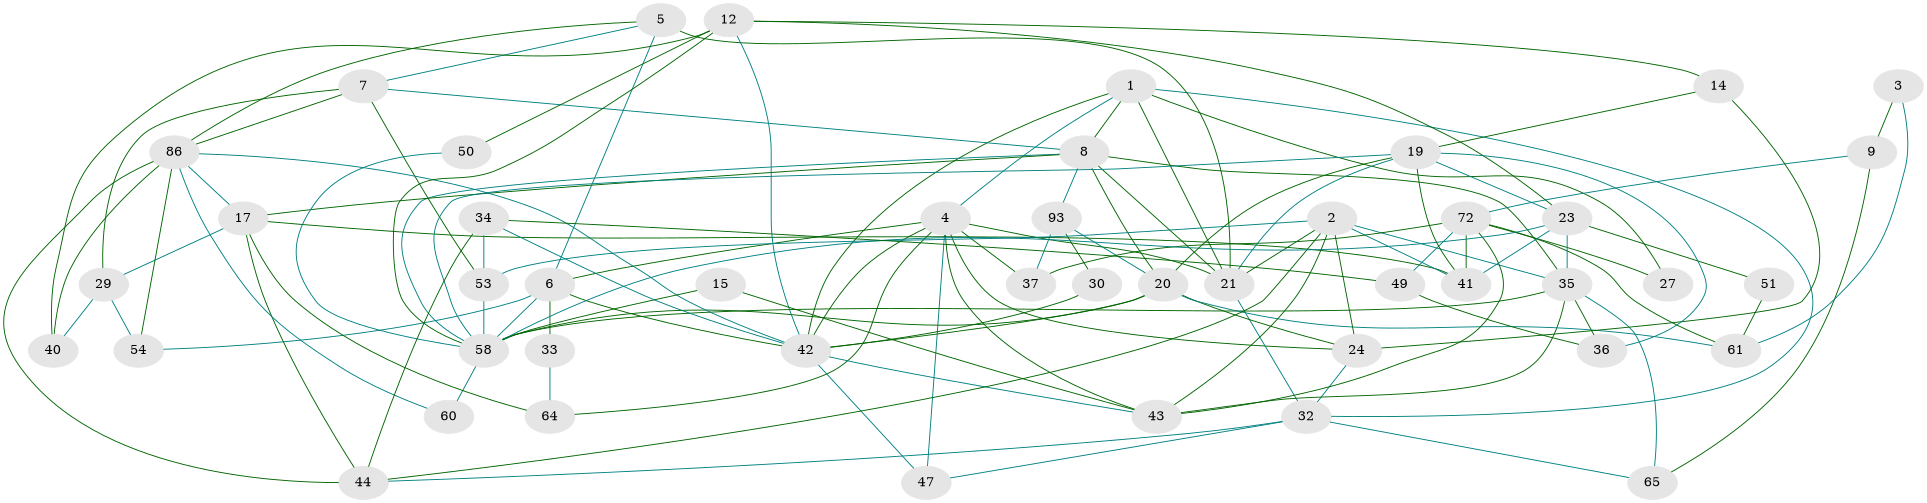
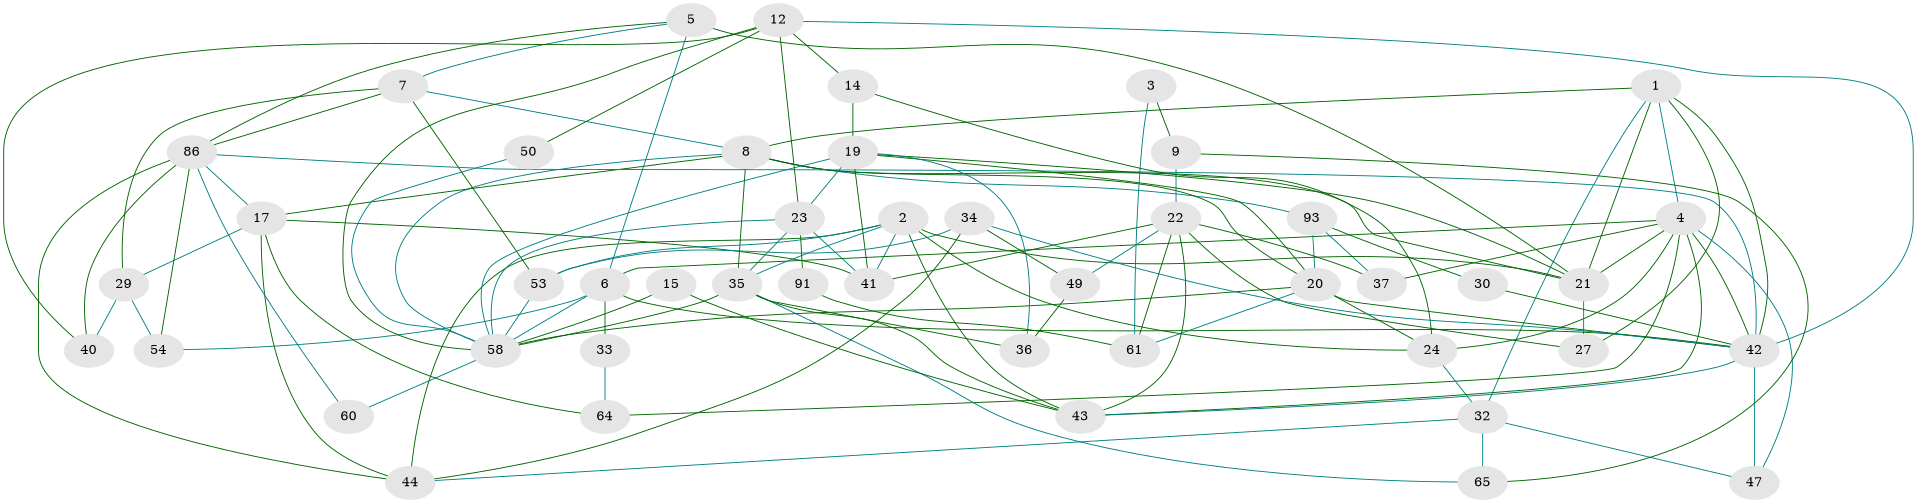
(1304, 198) -> (1350, 197)
(1466, 218) -> (1176, 218)
(1769, 285) -> (803, 285)
(1269, 353) -> (1584, 318)
